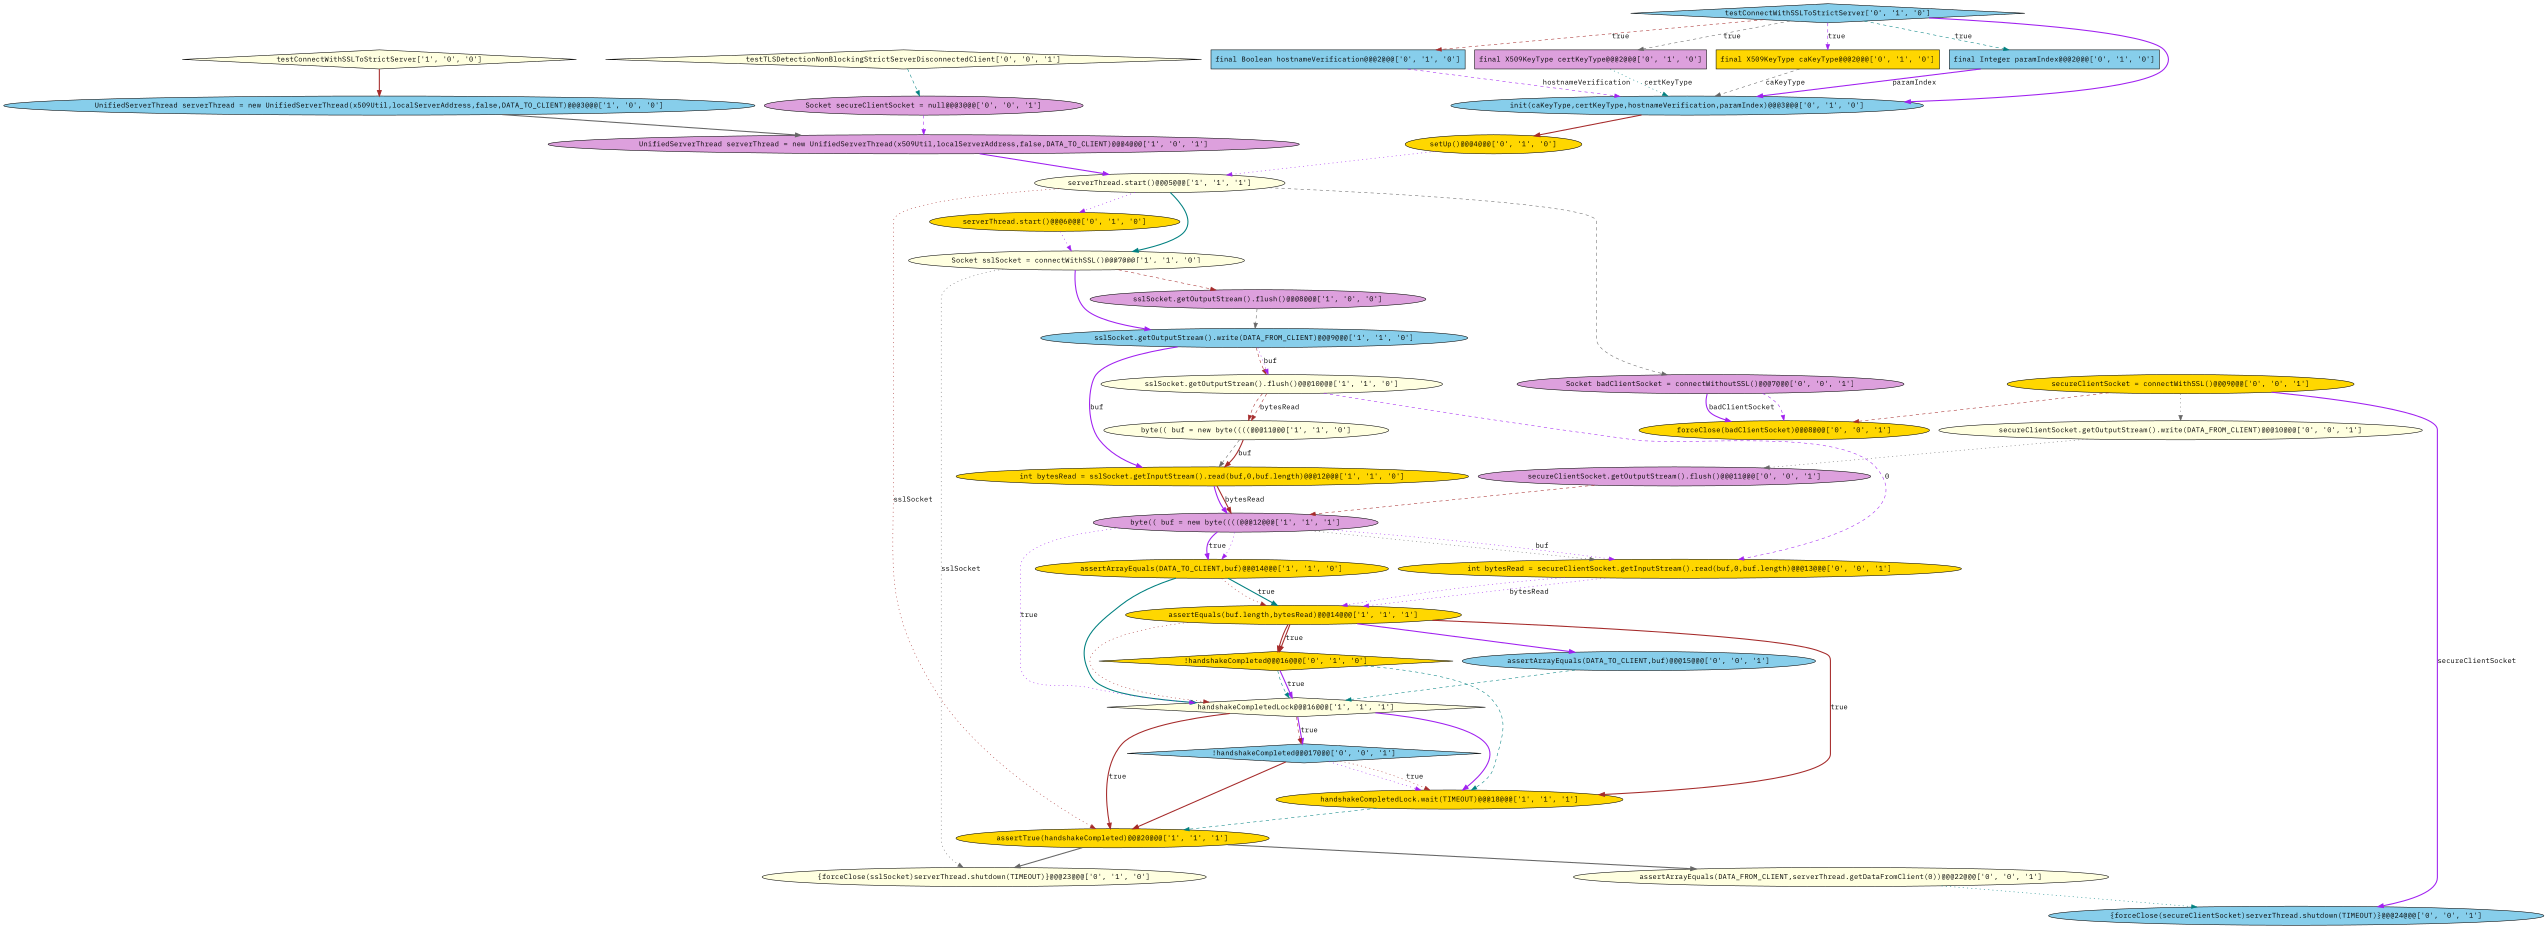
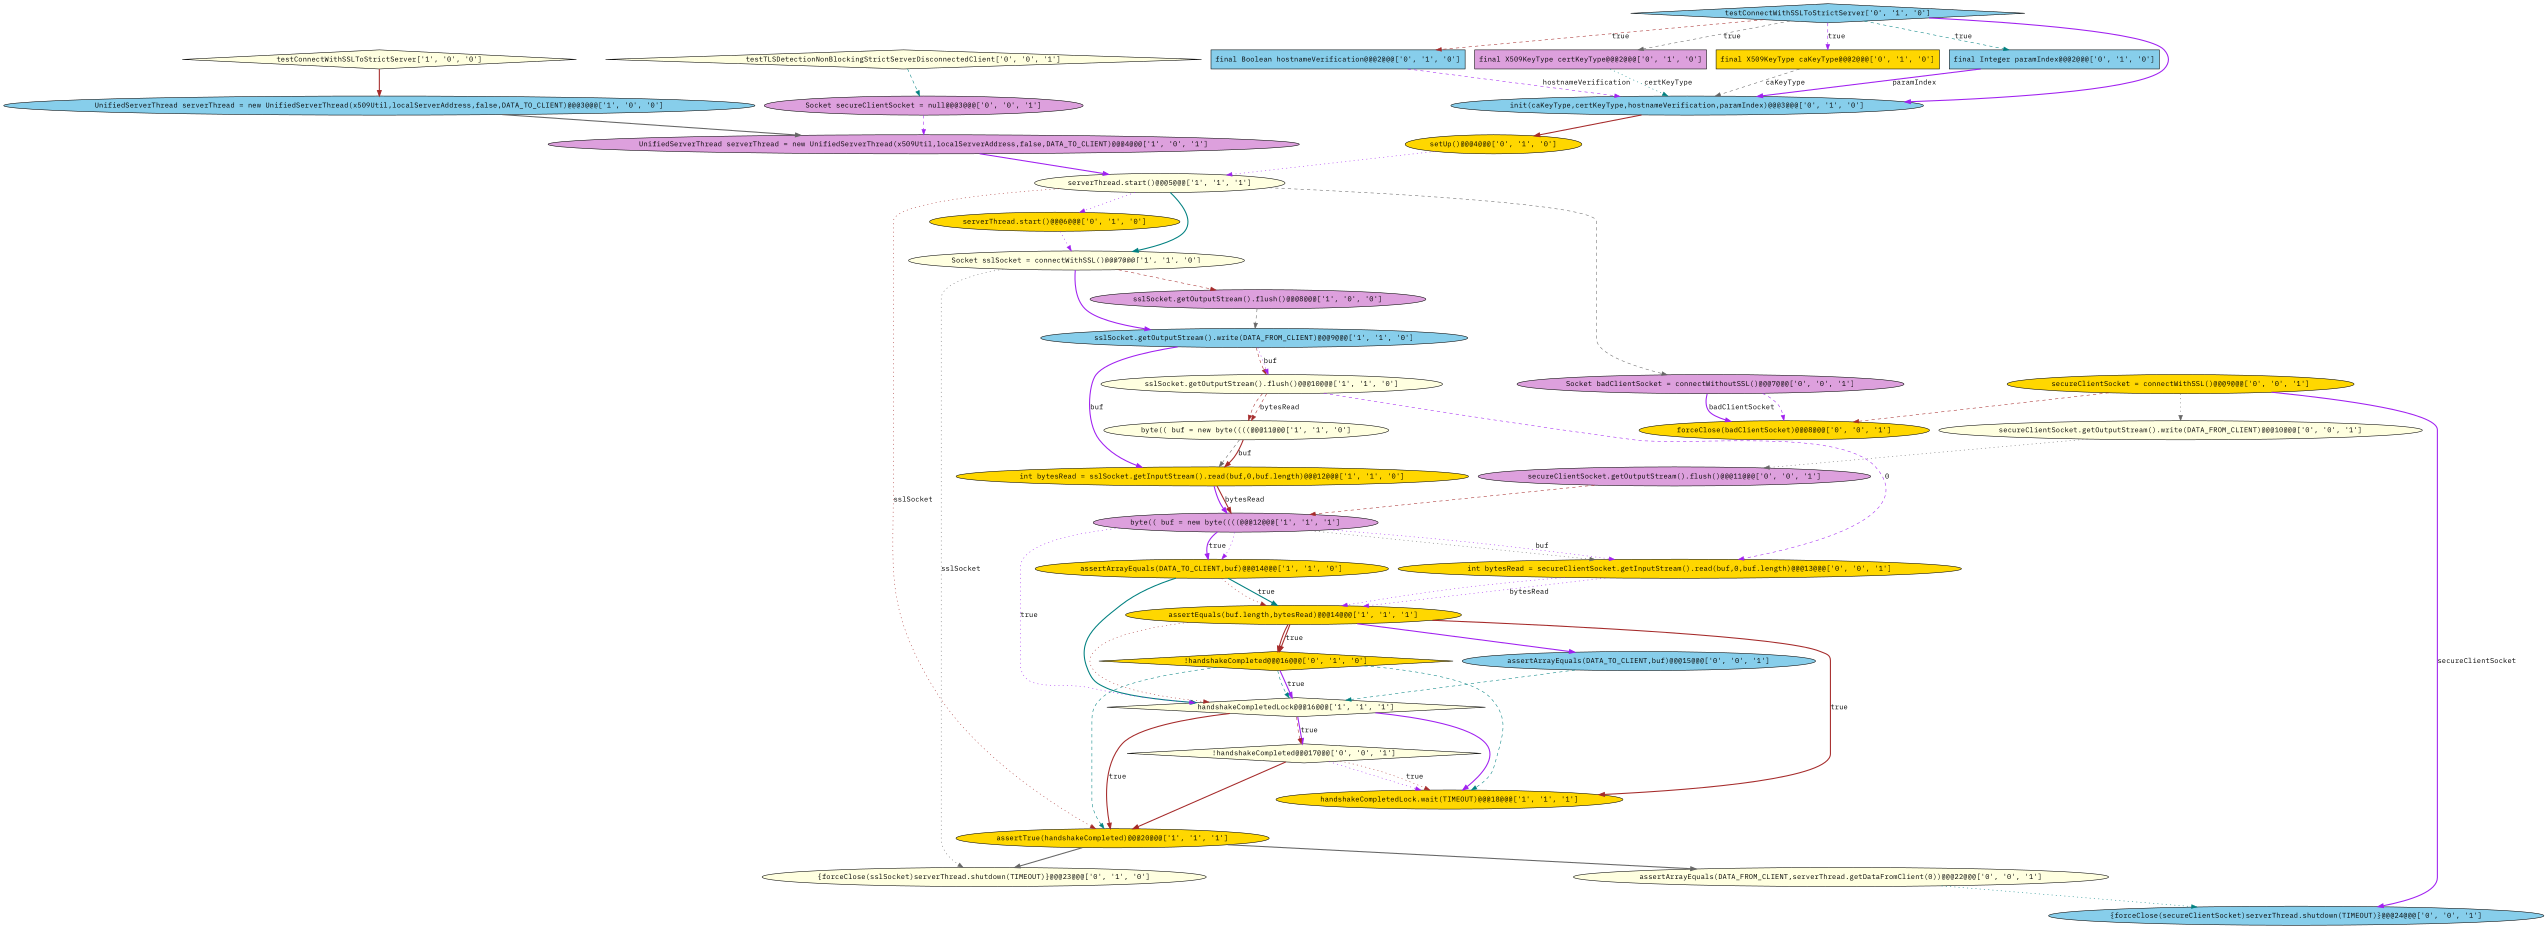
(1304, 753) -> (1304, 753)
(1283, 819) -> (1098, 702)
